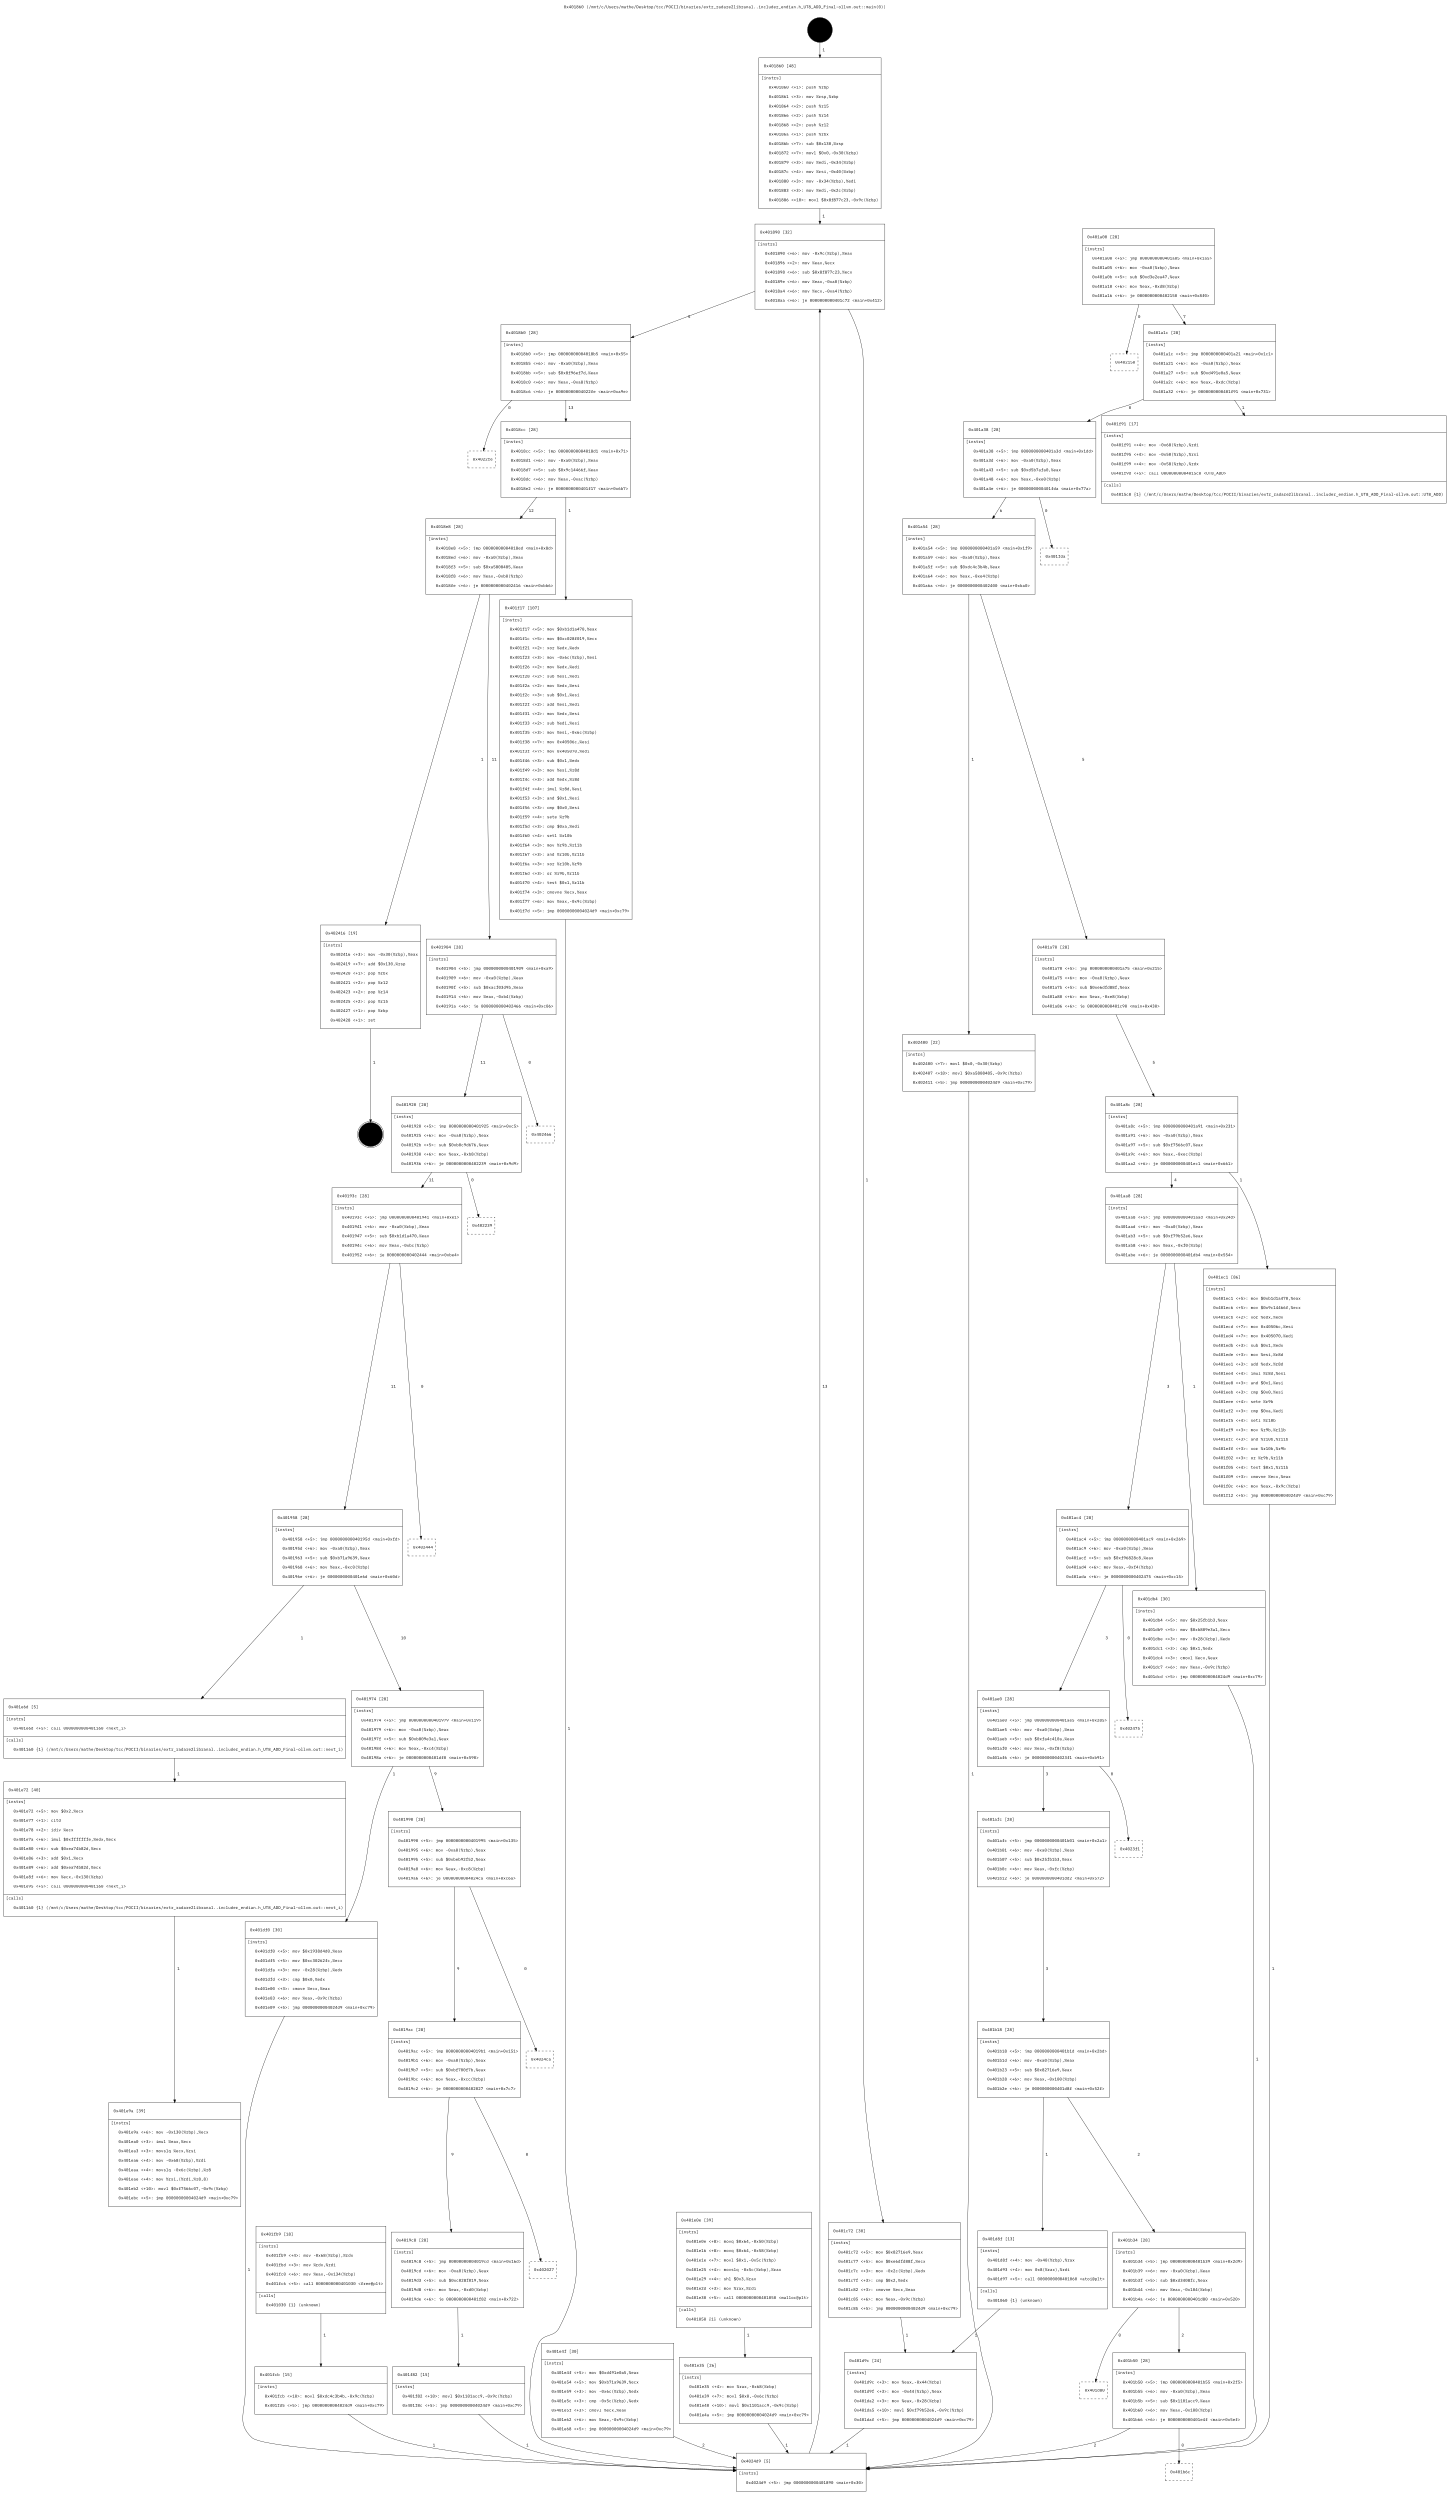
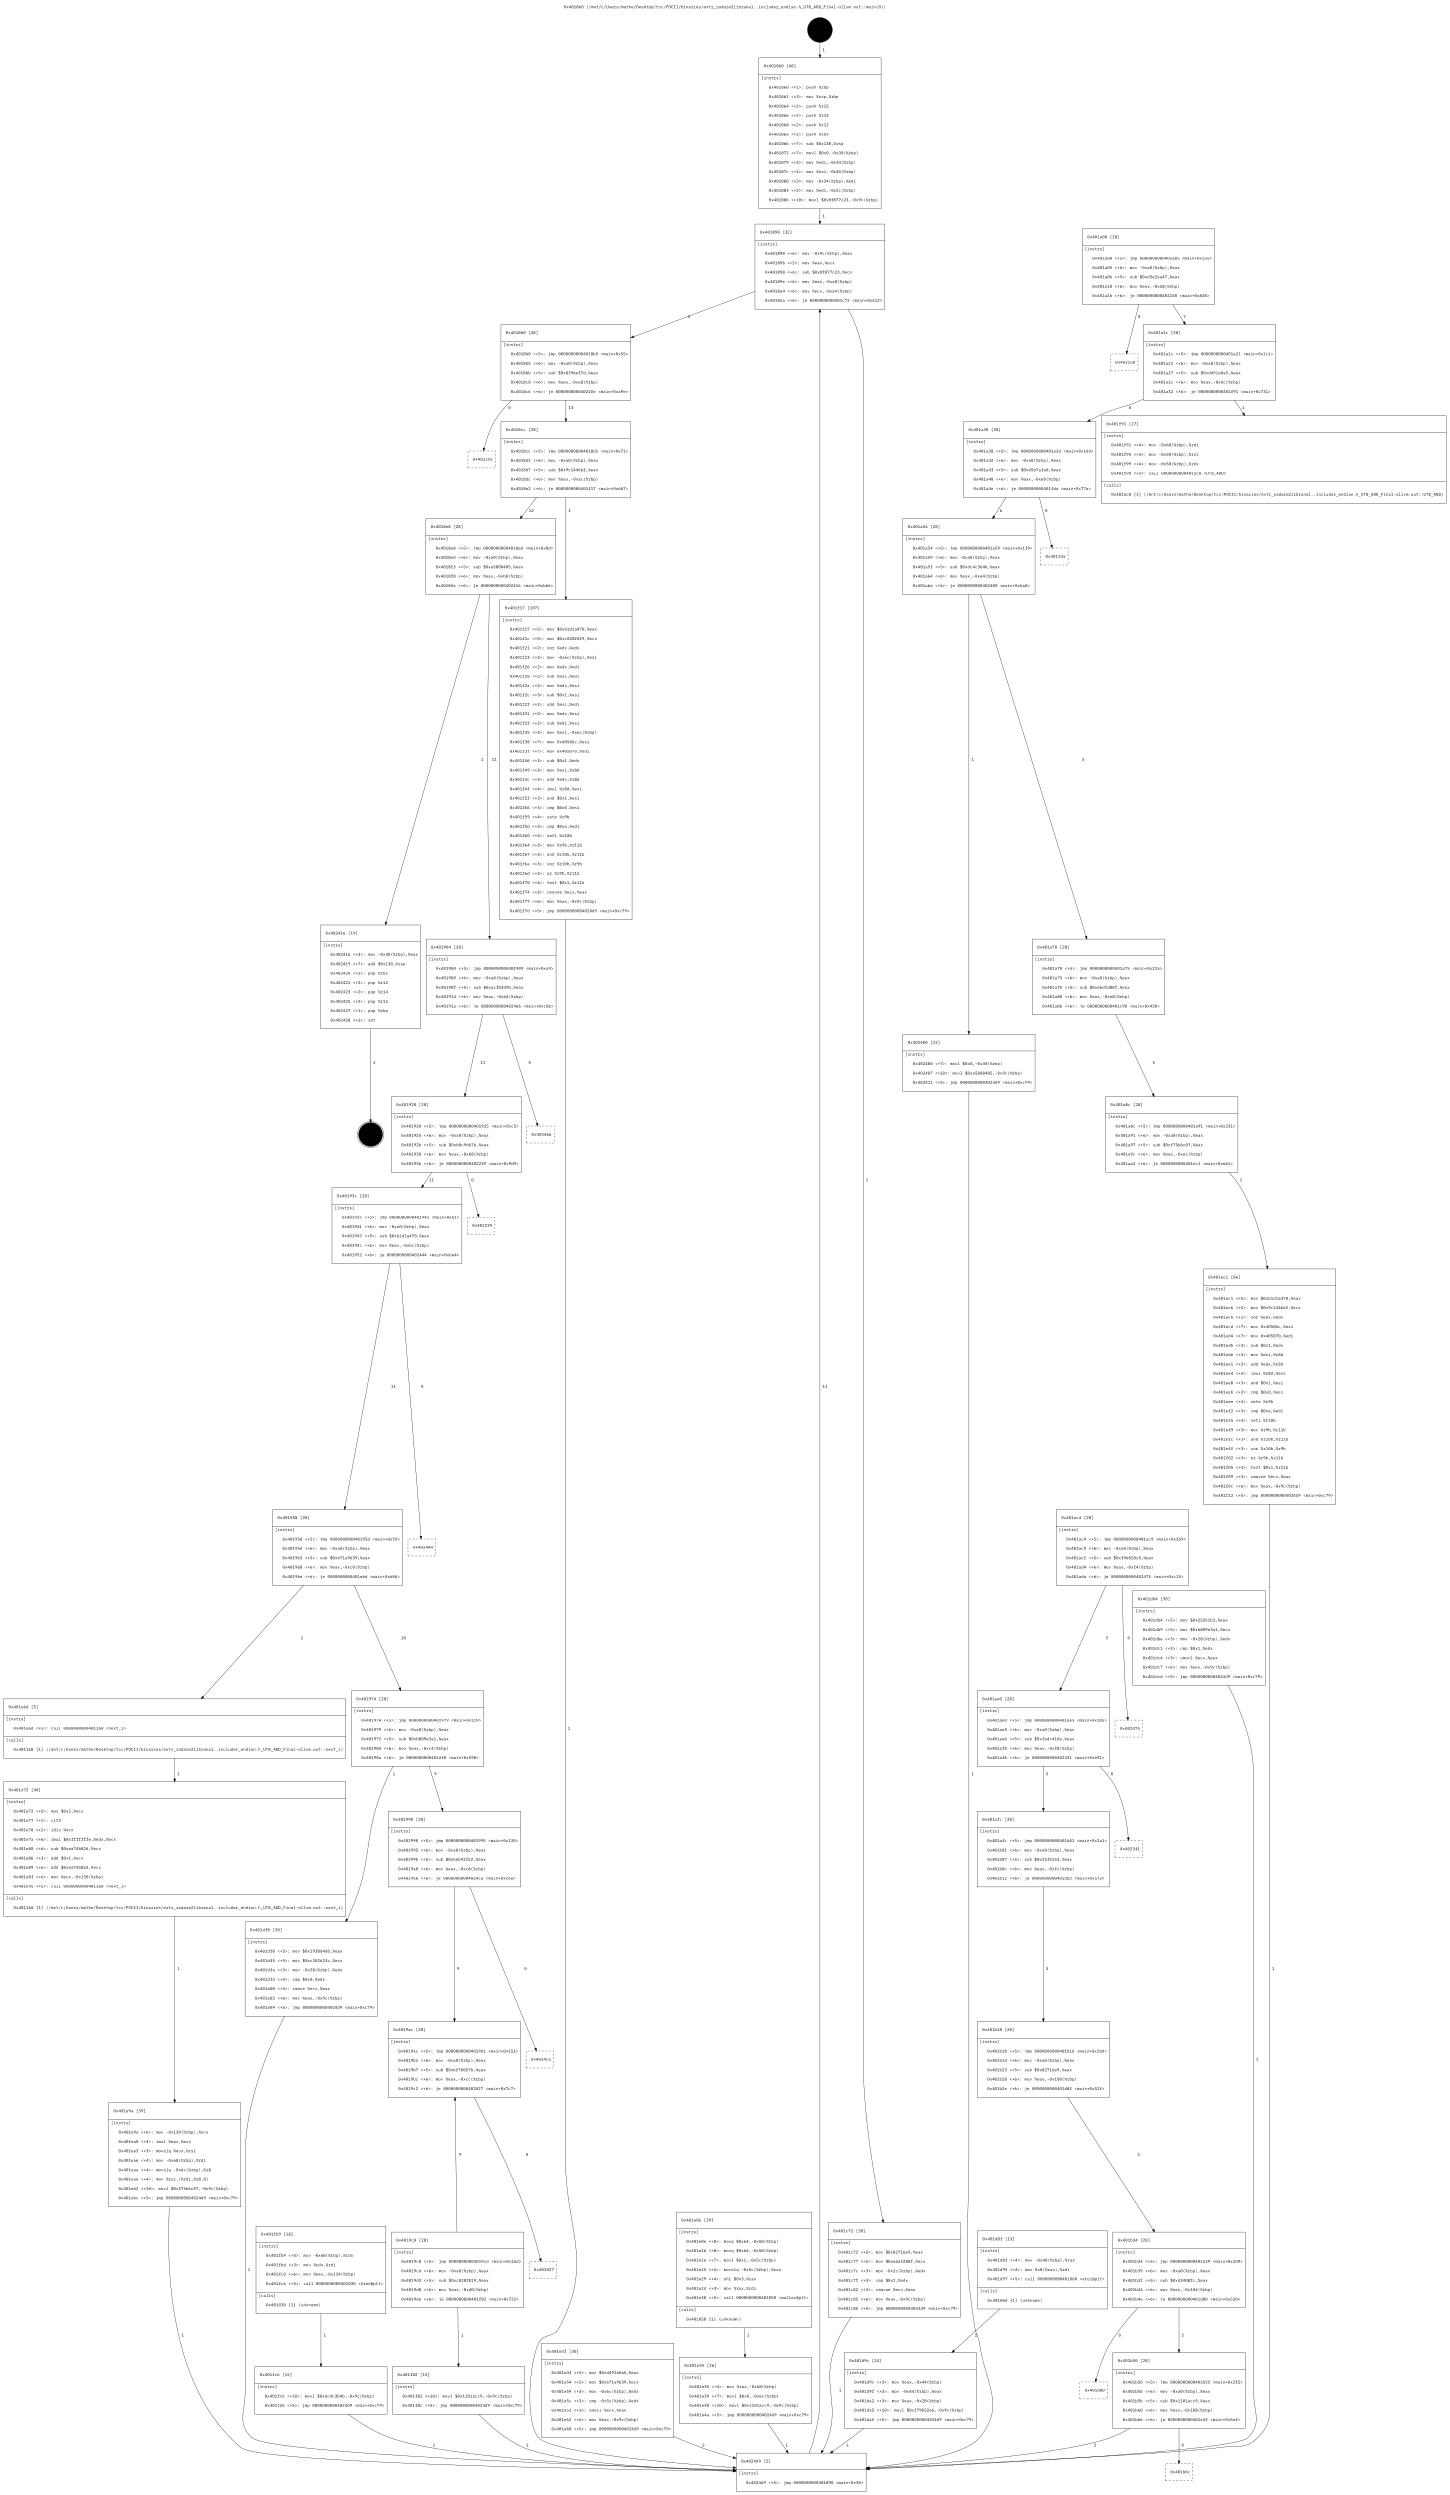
(1172, 1226) -> none
(446, 2163) -> (456, 2166)
(1043, 2163) -> none
(903, 2333) -> (830, 2382)
none -> (357, 2461)
